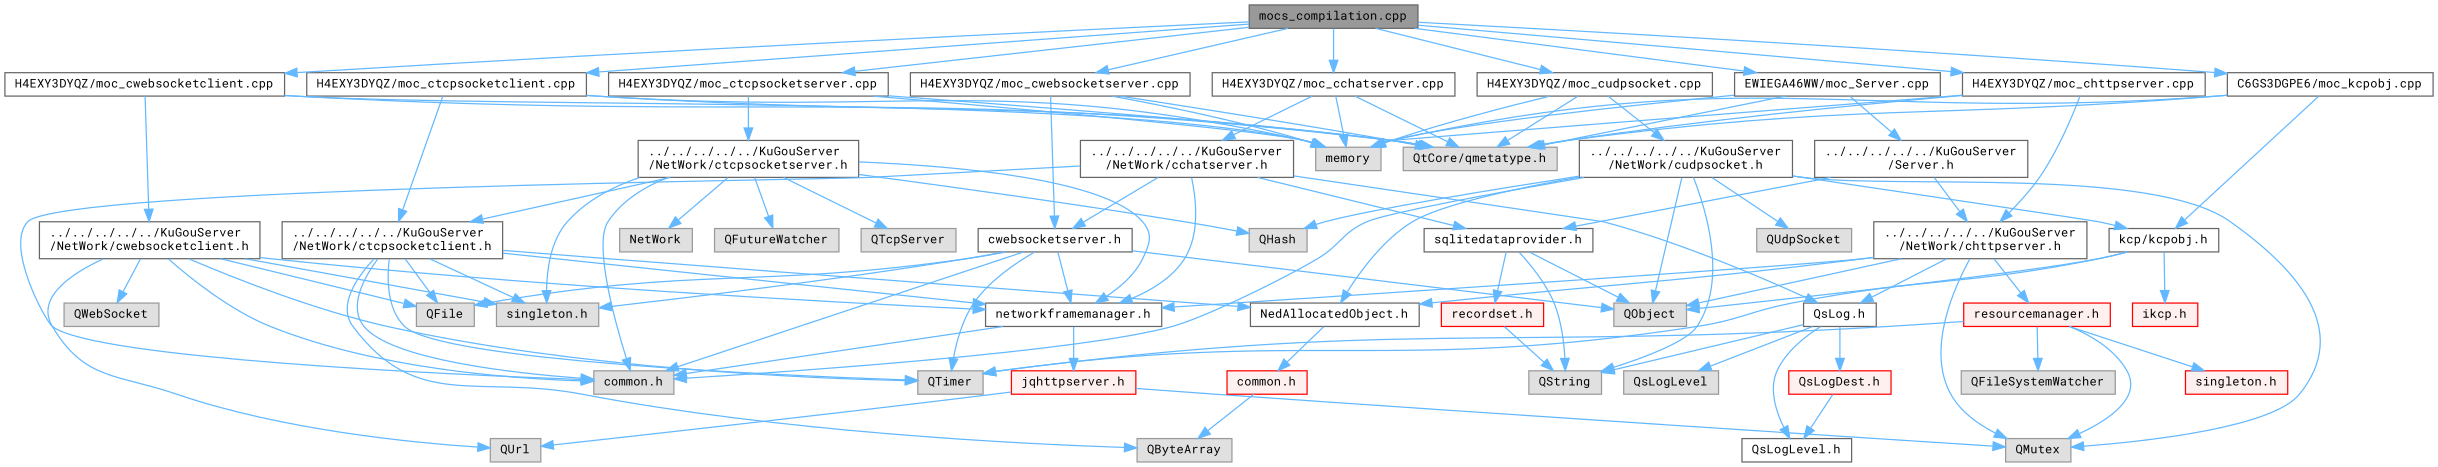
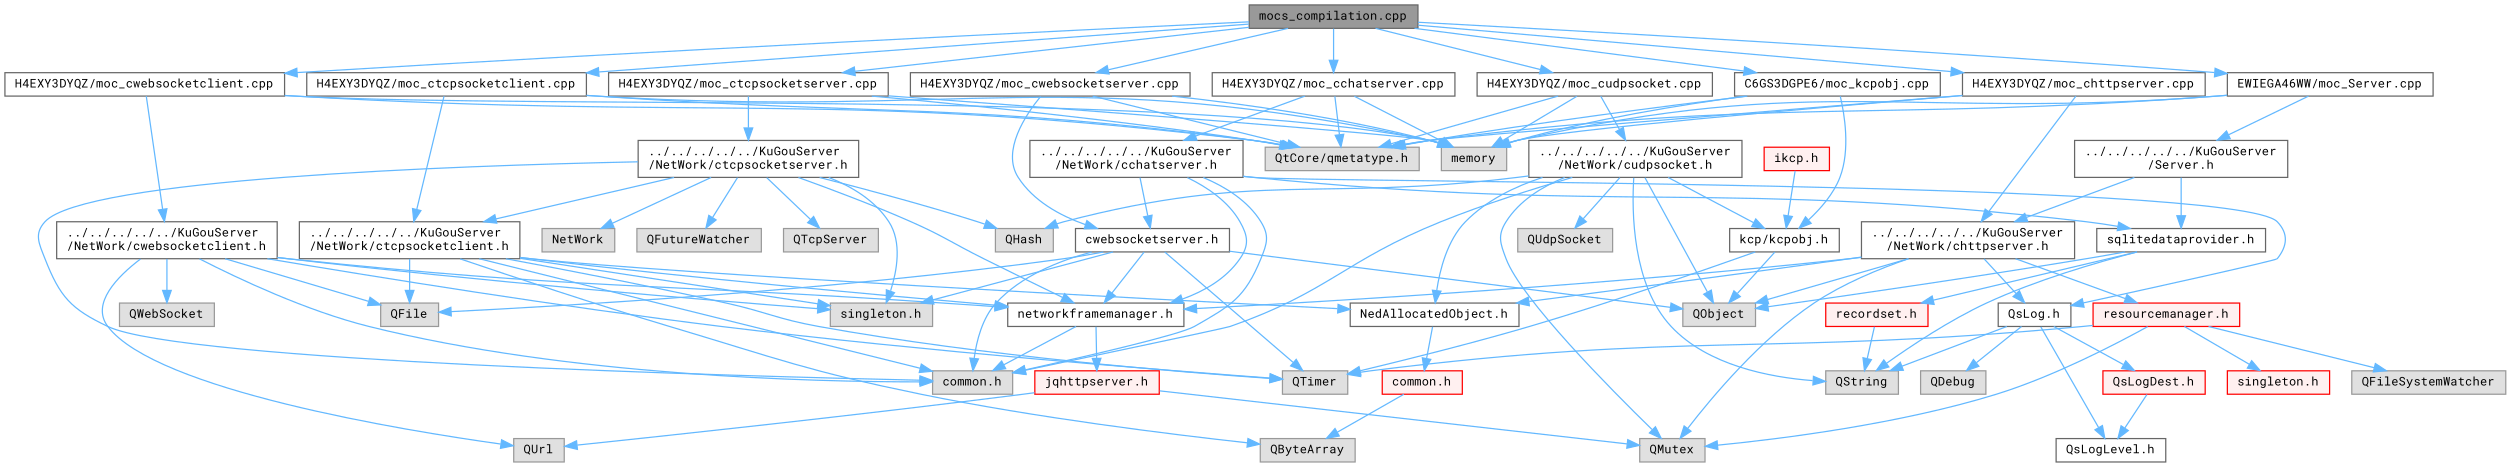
(2164, 271) -> (1792, 193)
(1671, 383) -> (1953, 383)
